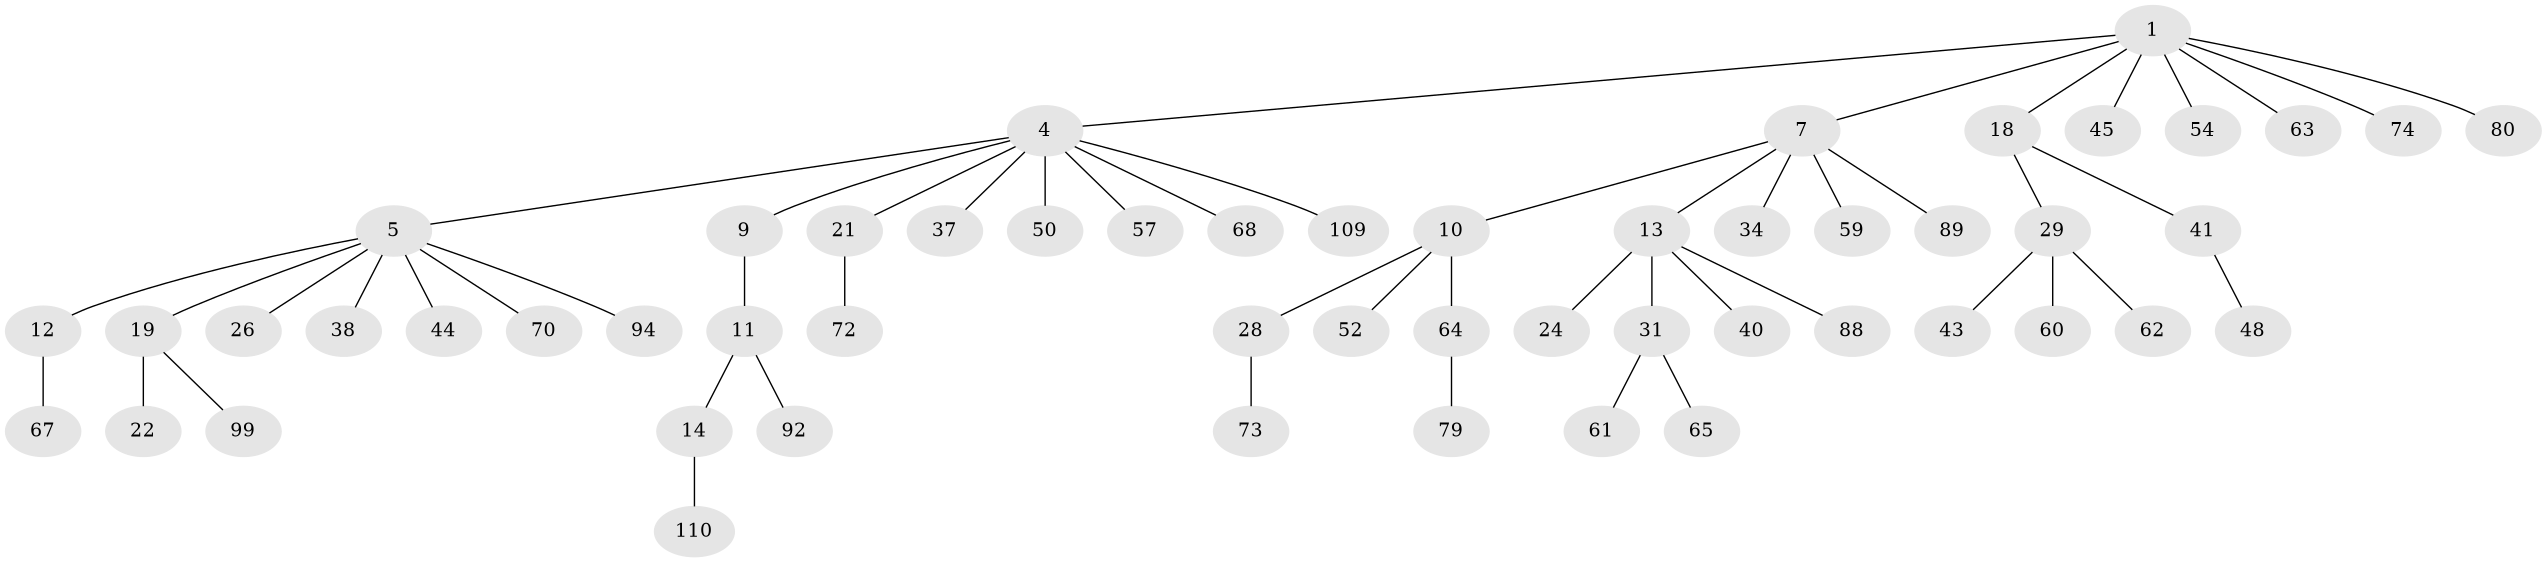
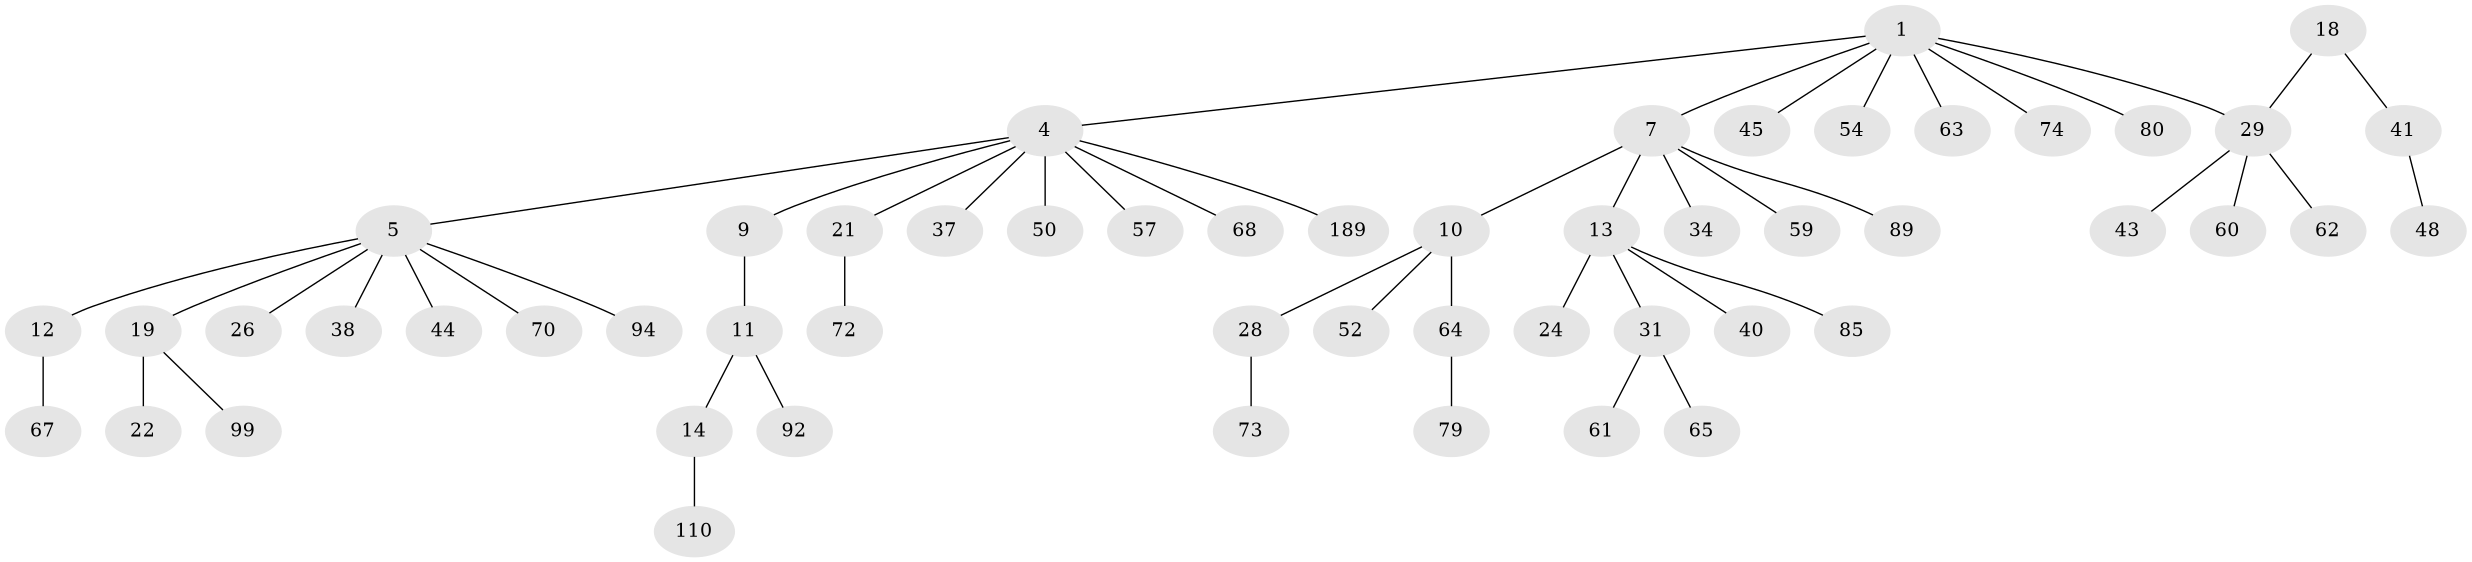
(2078, 81) -> (2083, 70)
(1349, 231) -> (1349, 231)
(1852, 331) -> (1852, 331)
